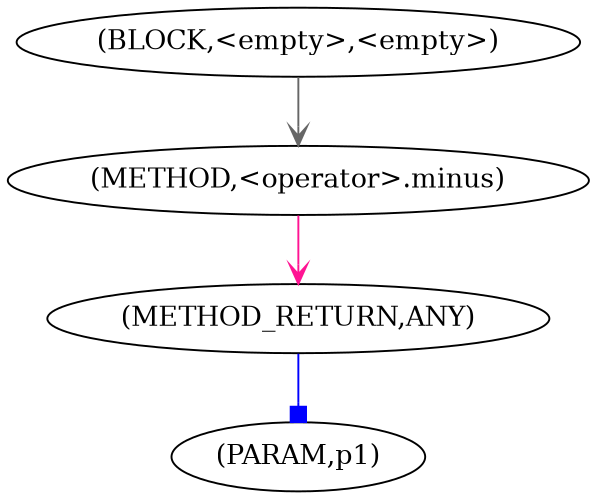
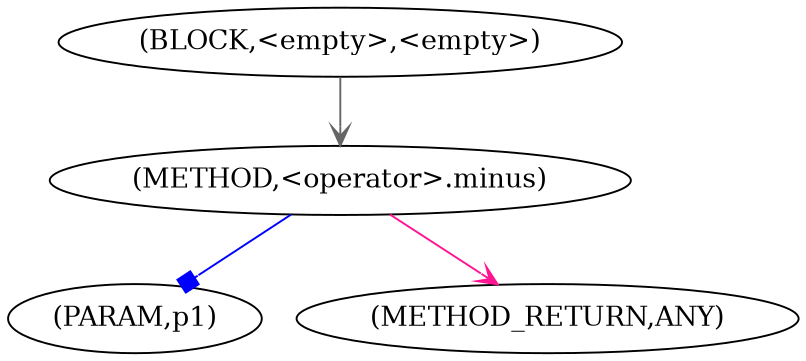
(298, 378) -> (245, 245)
